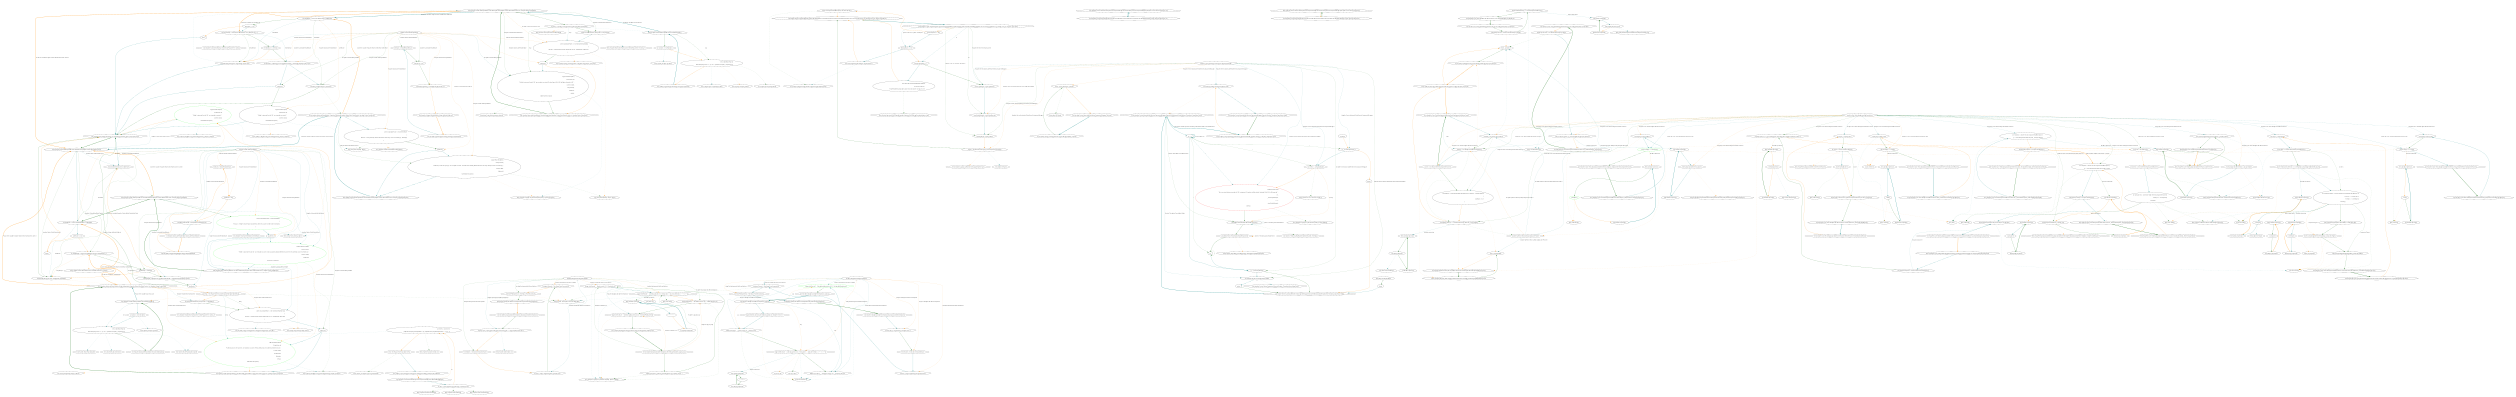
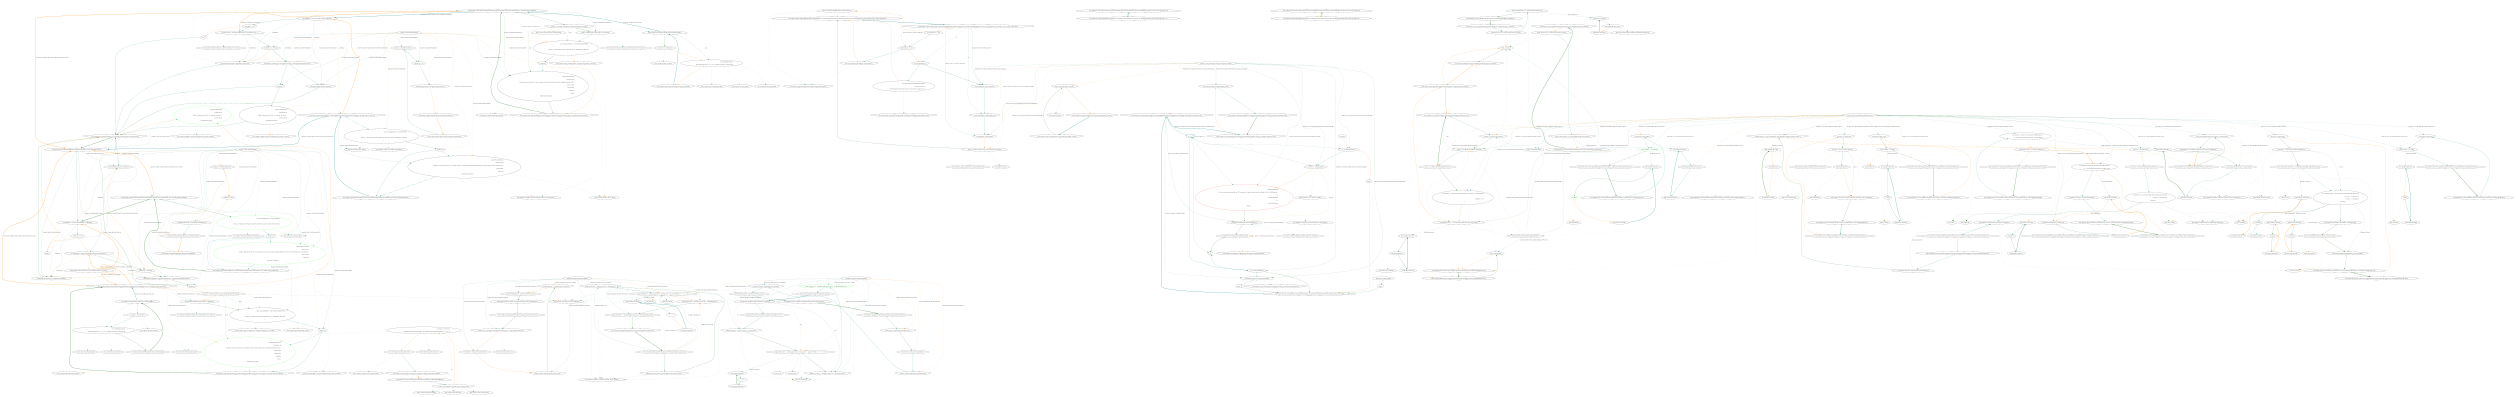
none -> (2285, 198)
